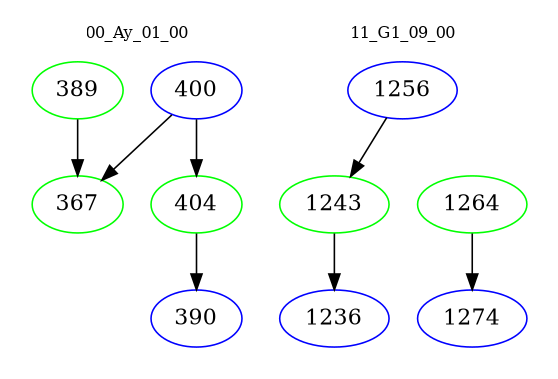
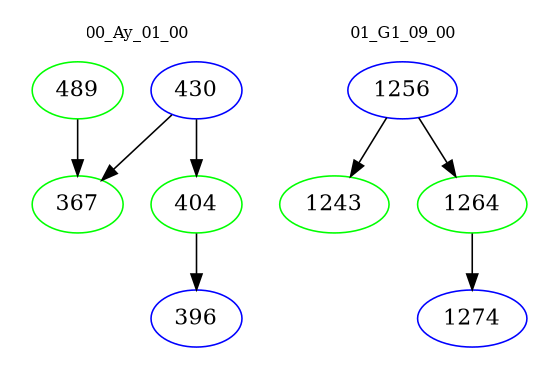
(403, 34) -> (403, 34)
(78, 90) -> (78, 90)
(197, 90) -> (197, 90)
none -> (433, 140)
(197, 319) -> (197, 319)
(334, 319) -> none
